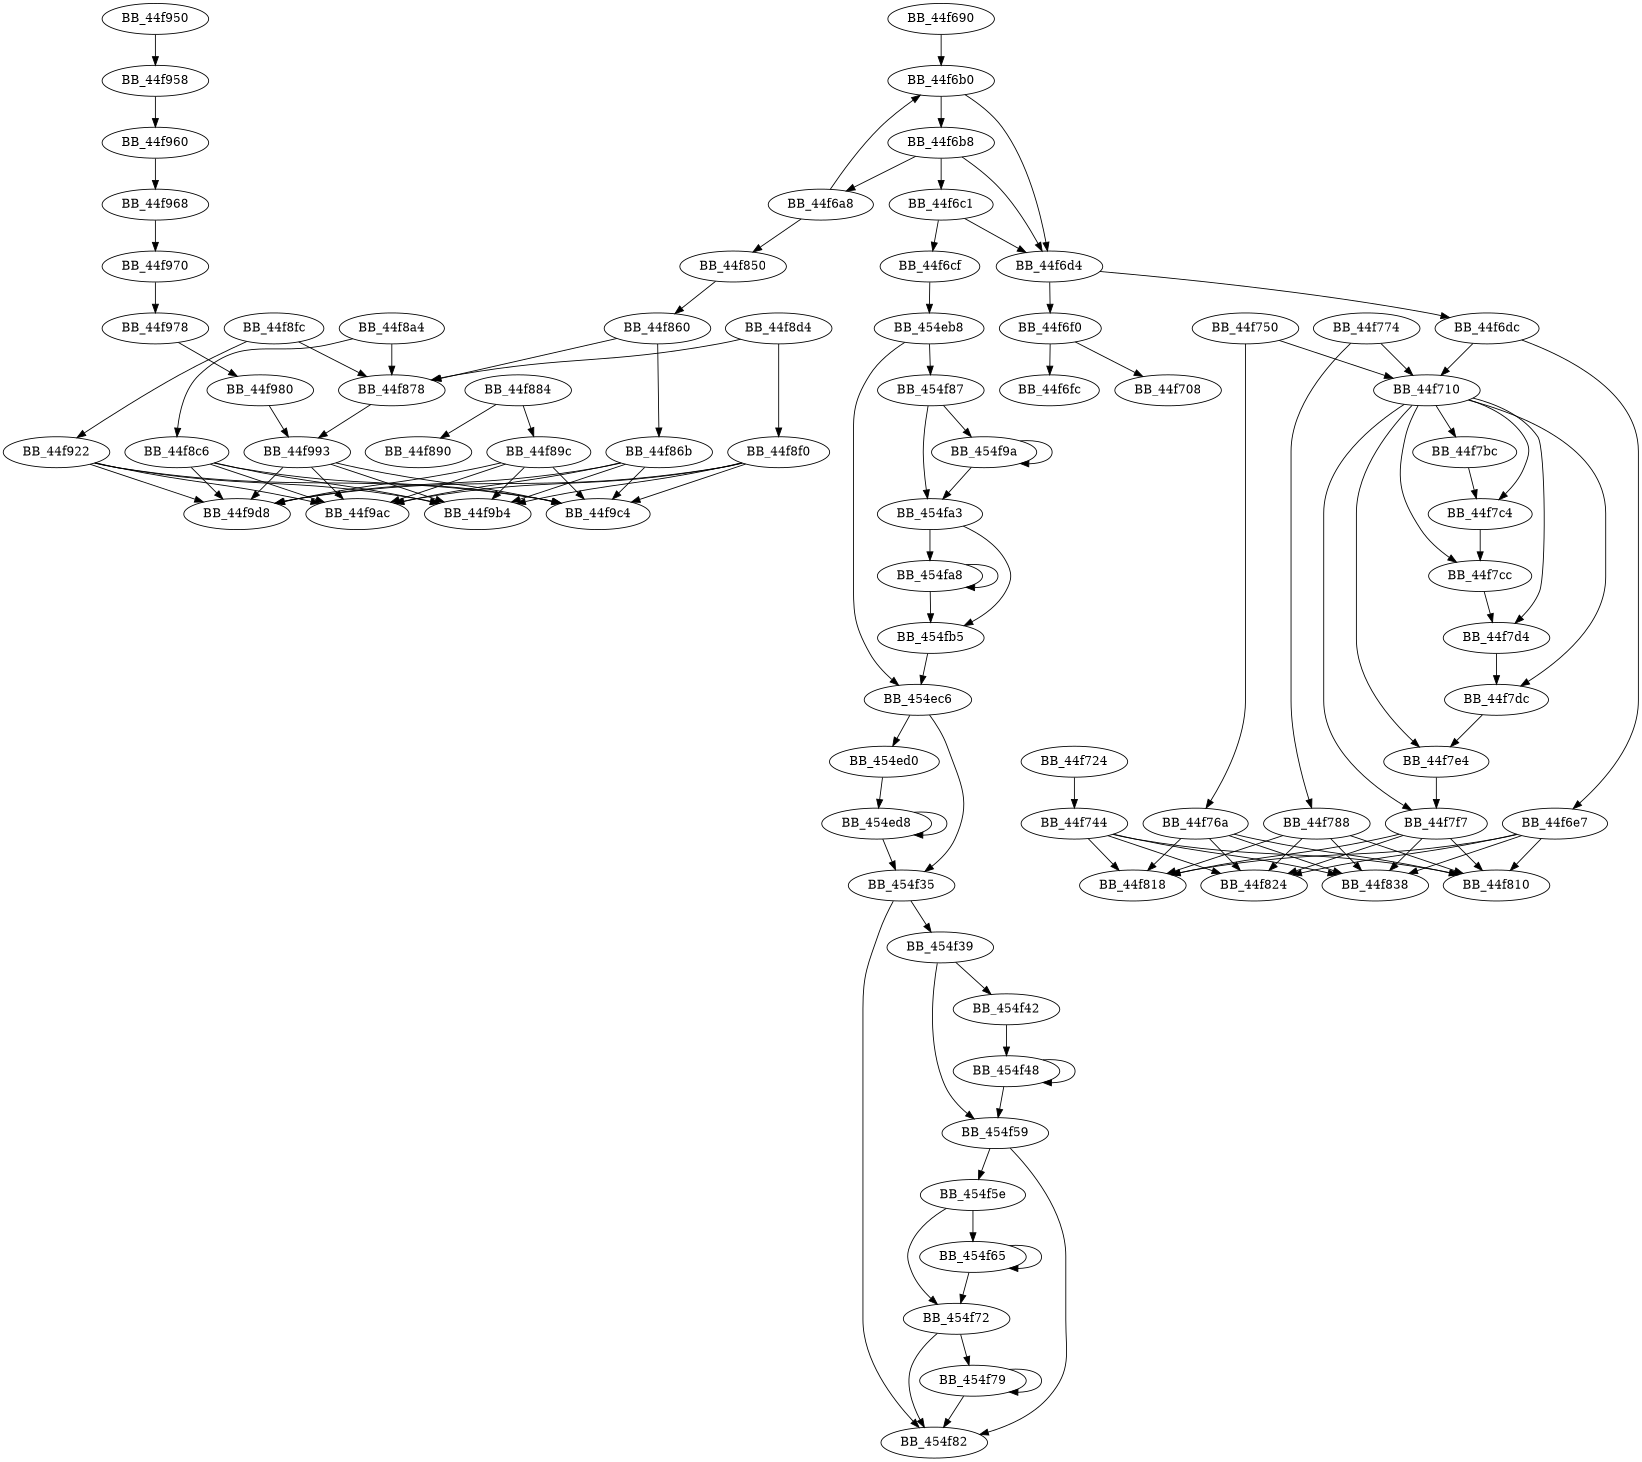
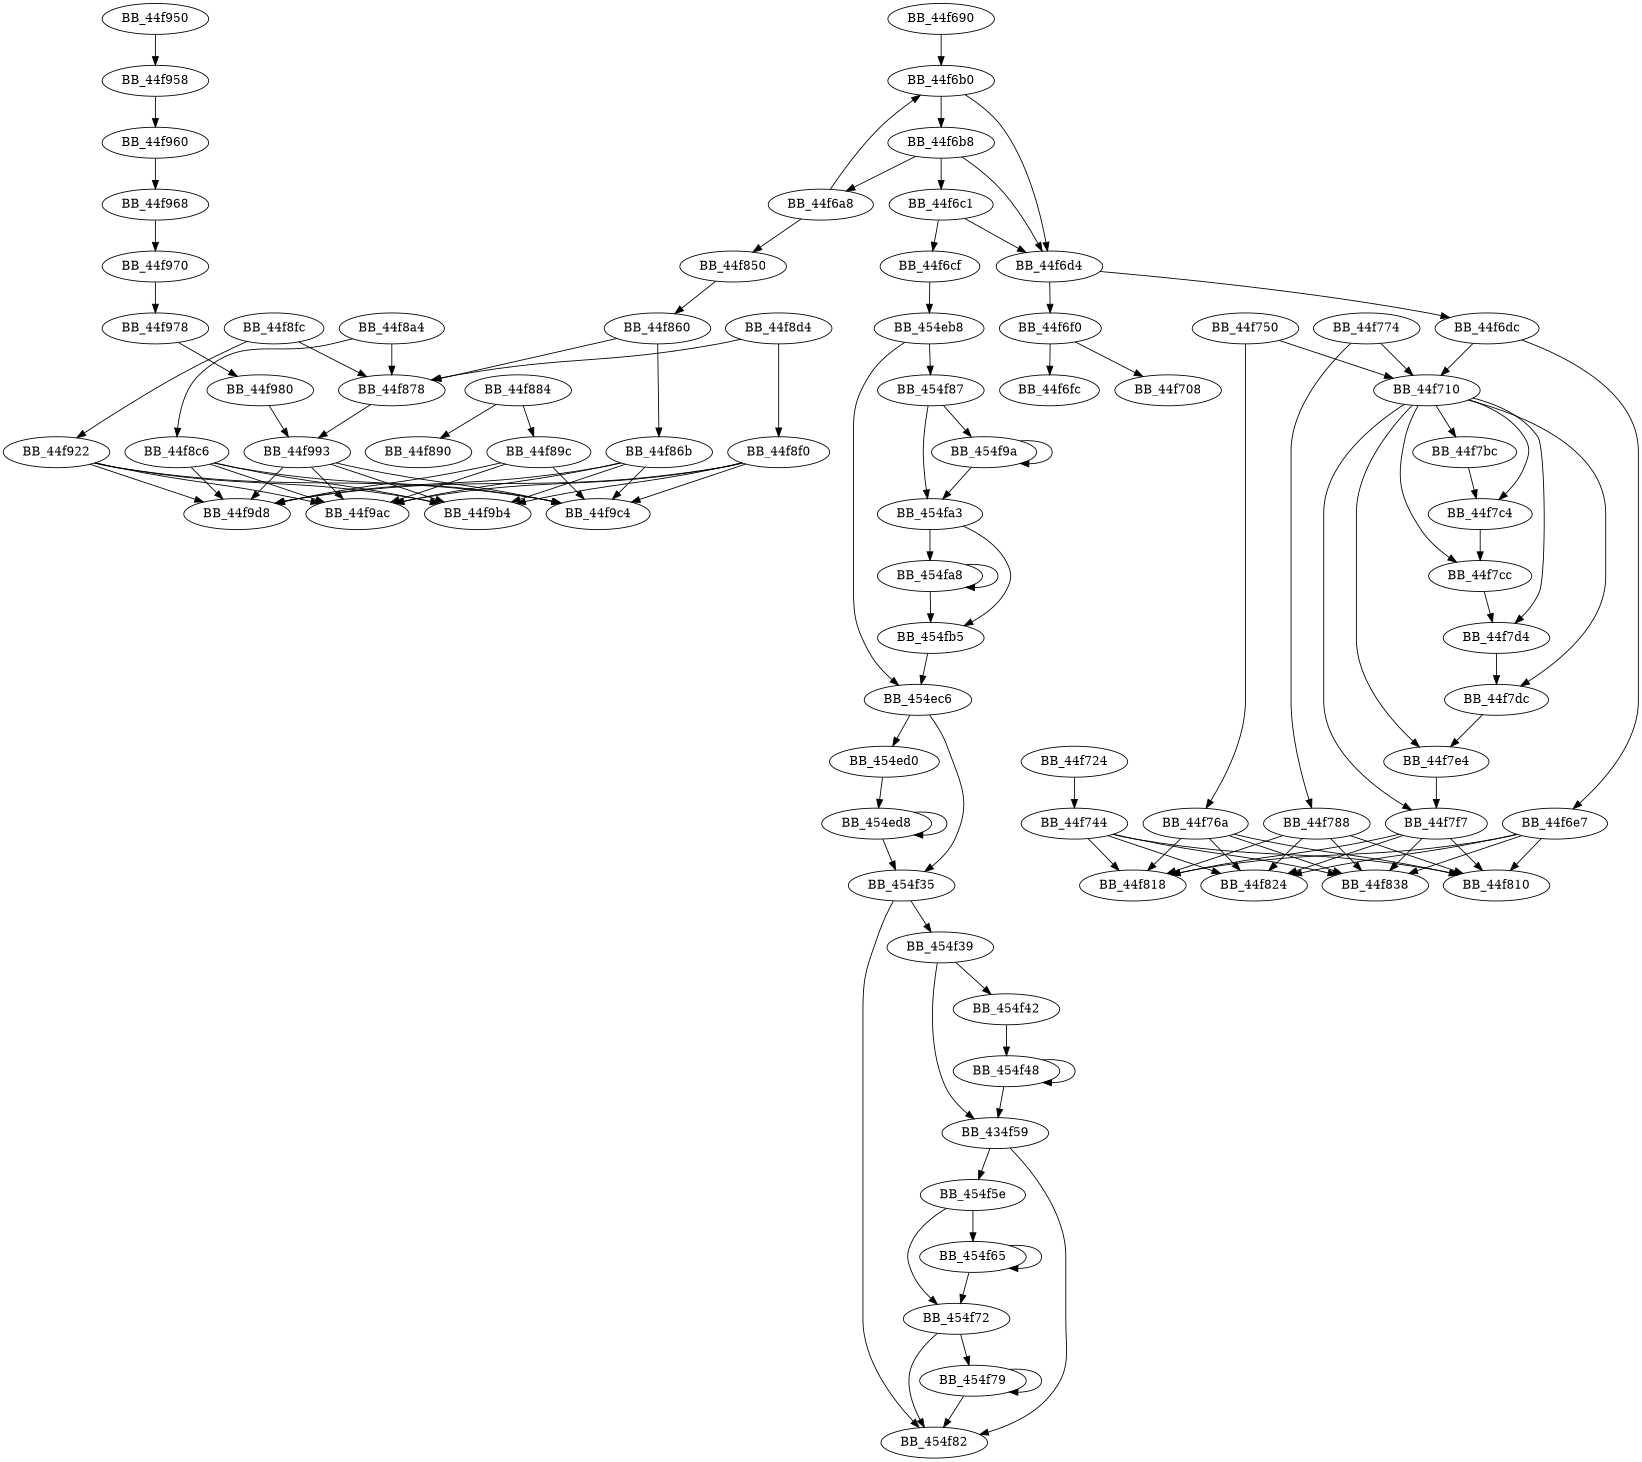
(511, 480) -> none
(995, 1133) -> (995, 1133)
